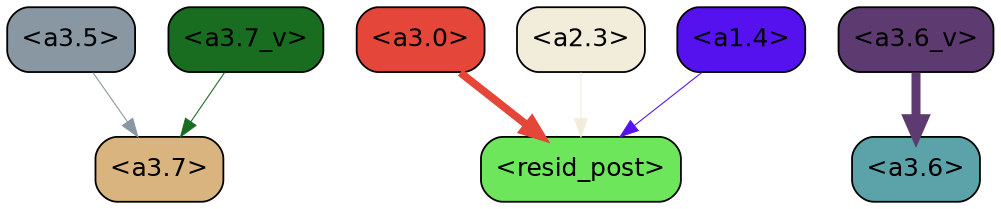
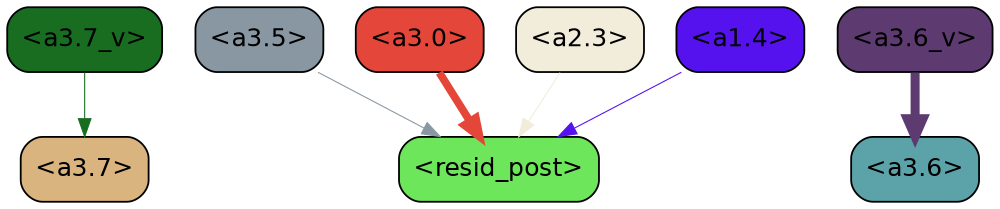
(110, 97) -> (371, 100)
